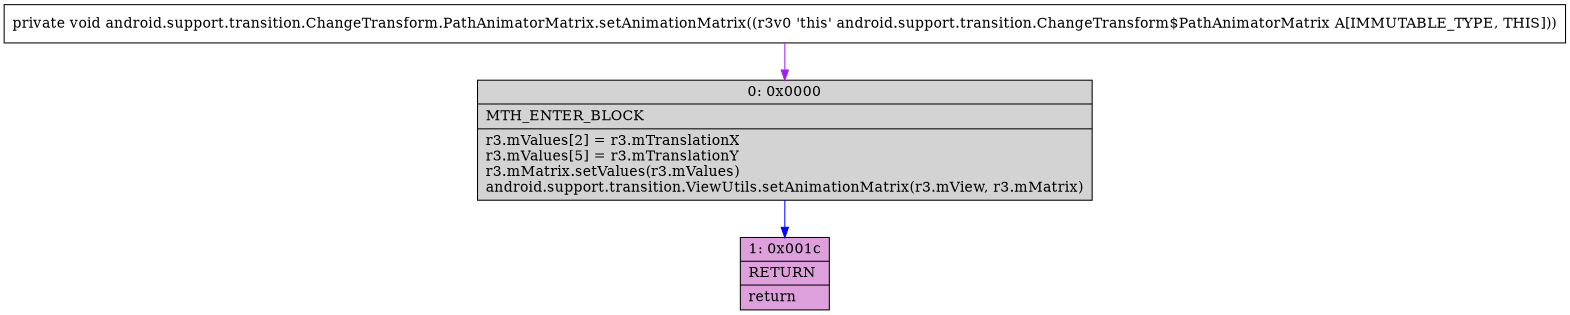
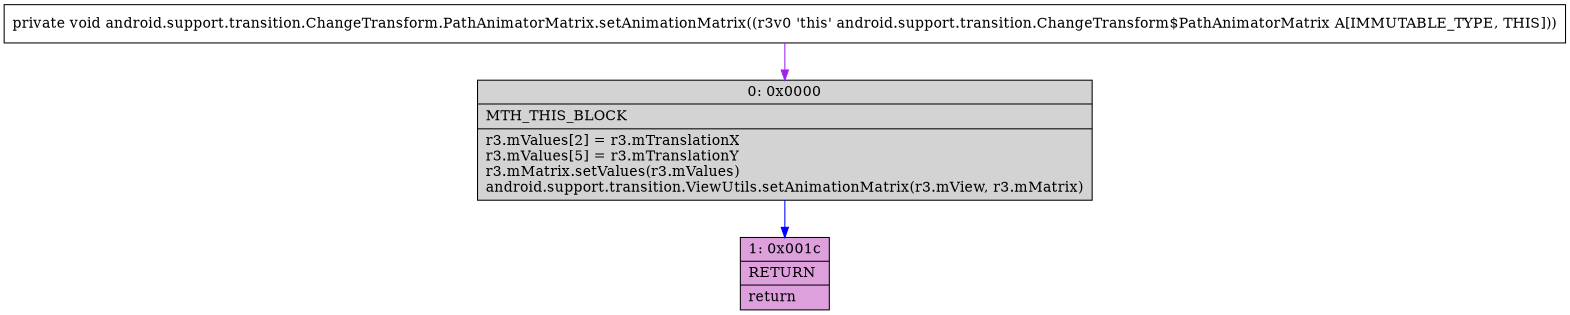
(565, 116) -> (557, 116)
